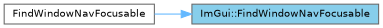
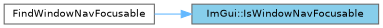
(285, 14) -> (285, 14)
